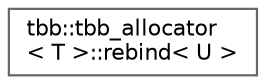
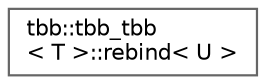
(133, 42) -> (133, 42)
